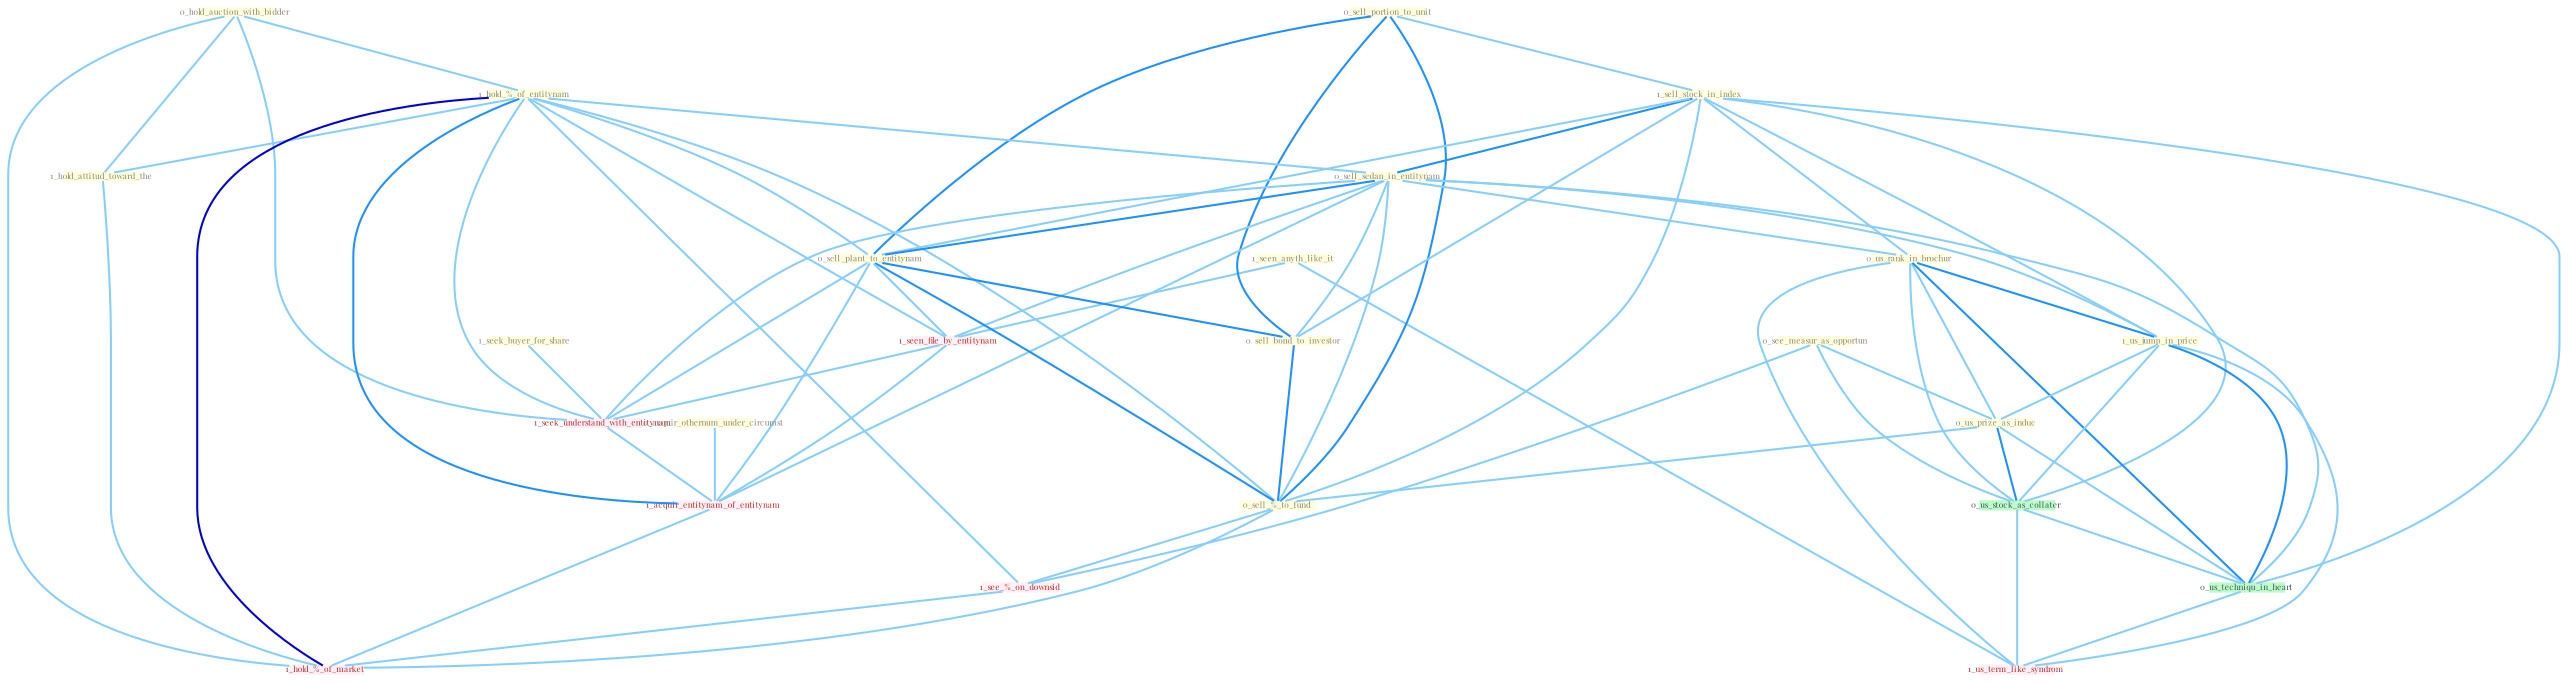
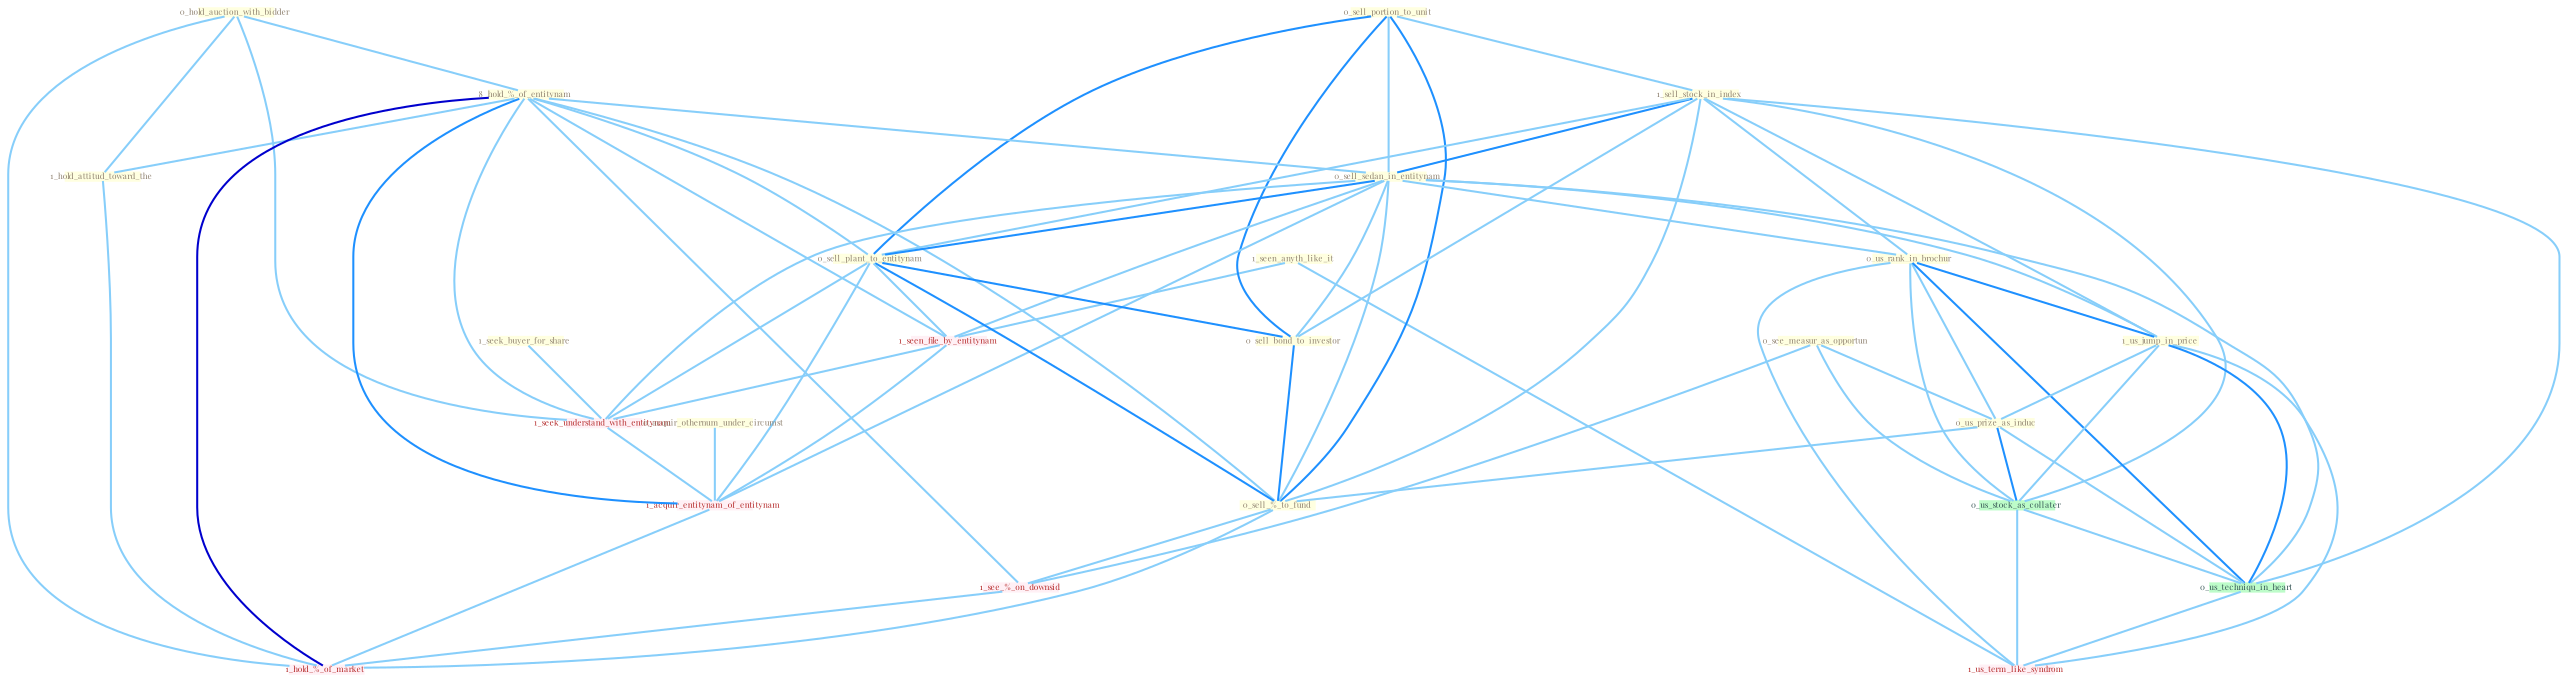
(526, 94) -> (526, 94)
none -> (1389, 94)
